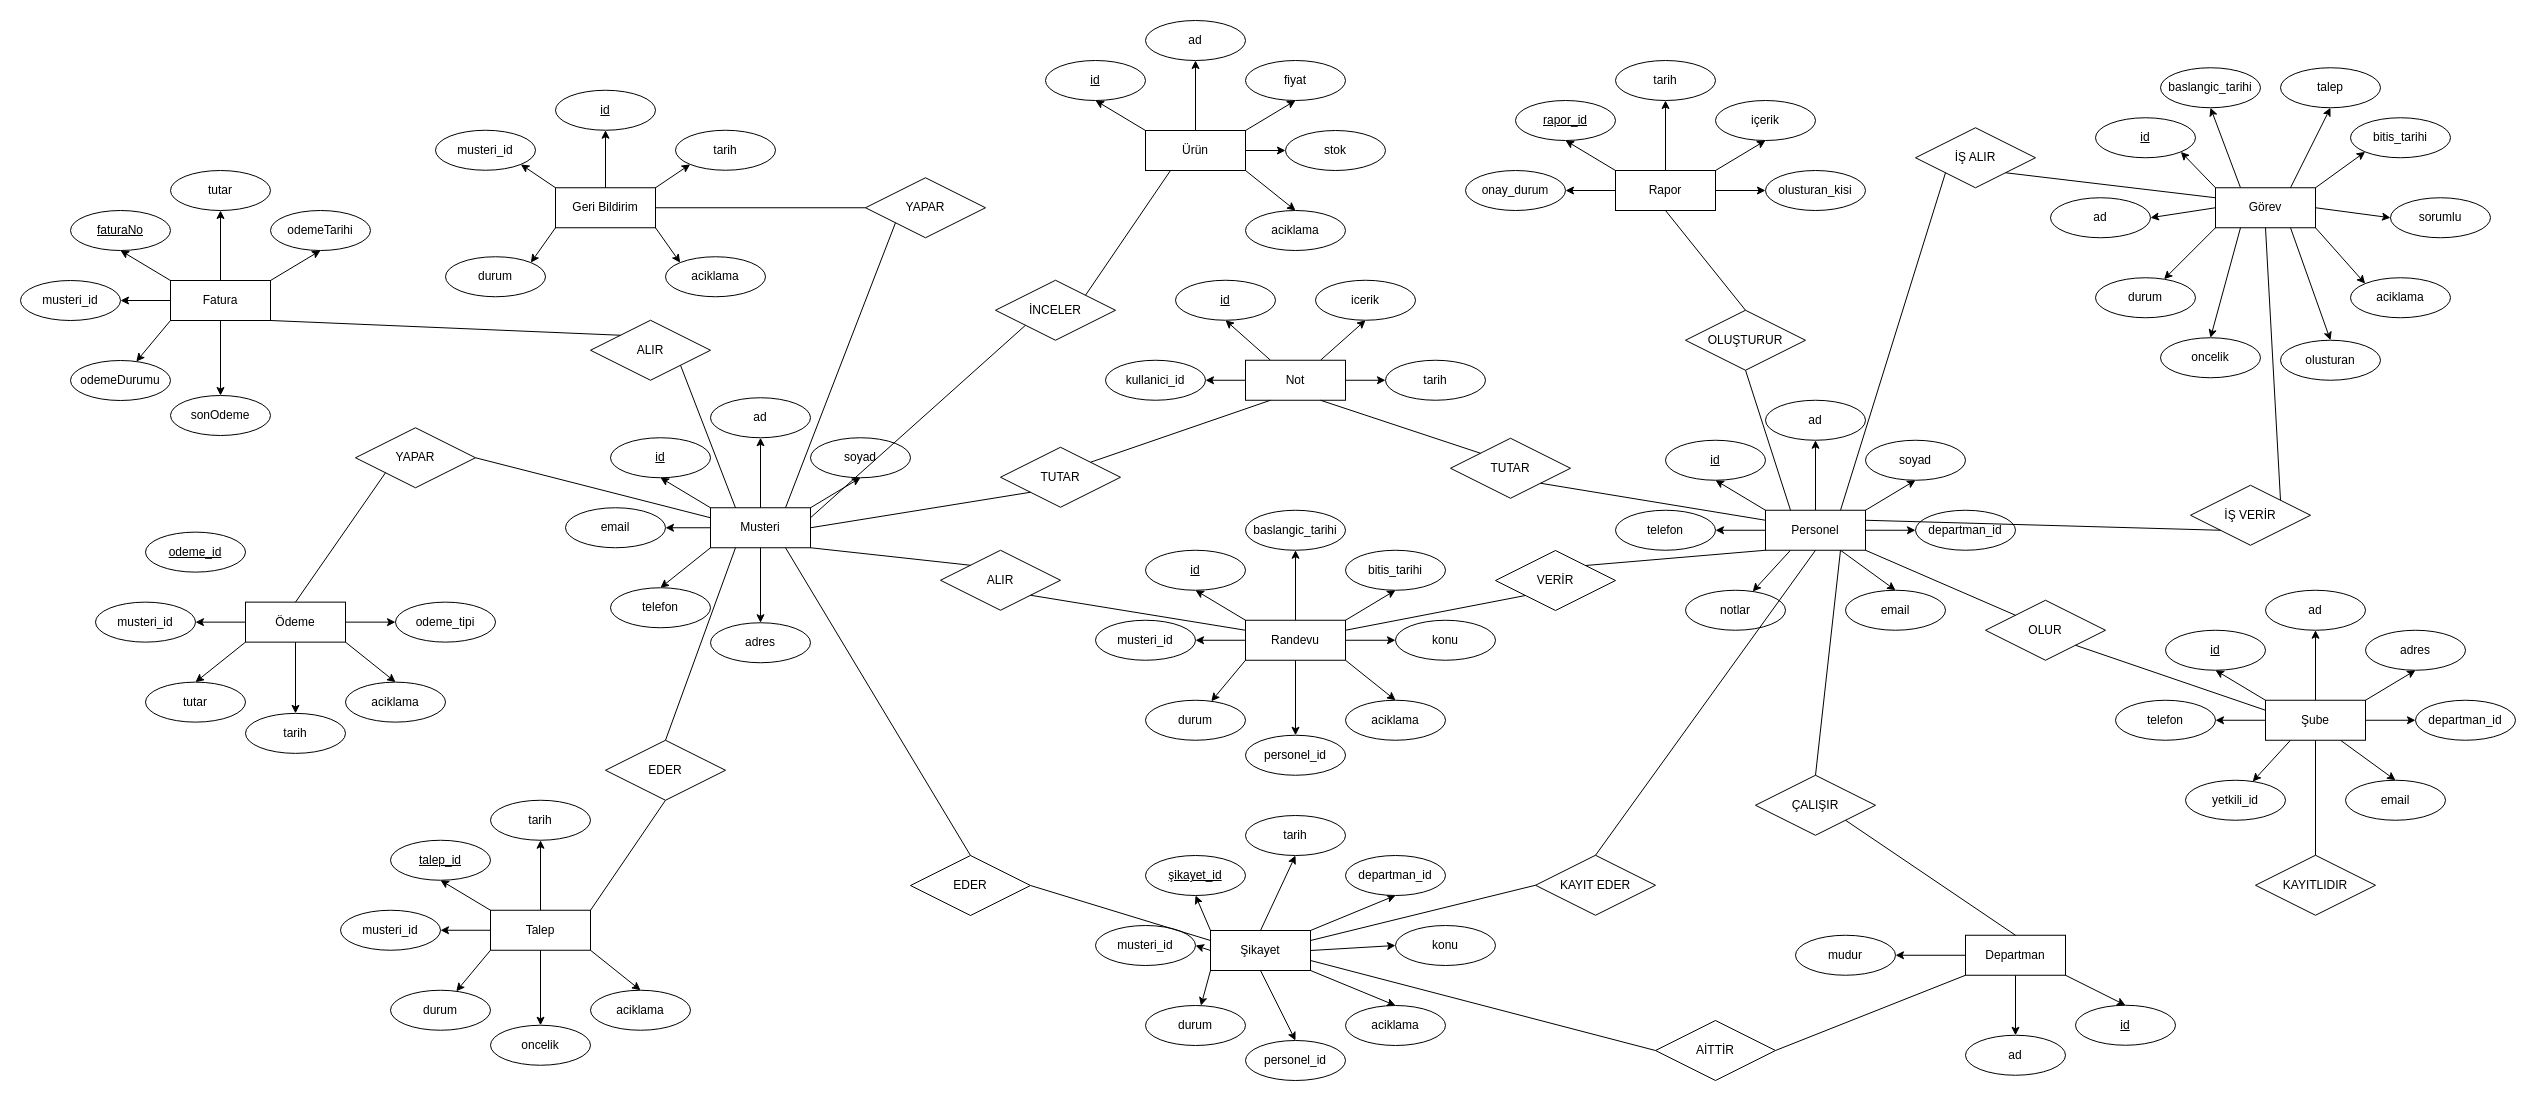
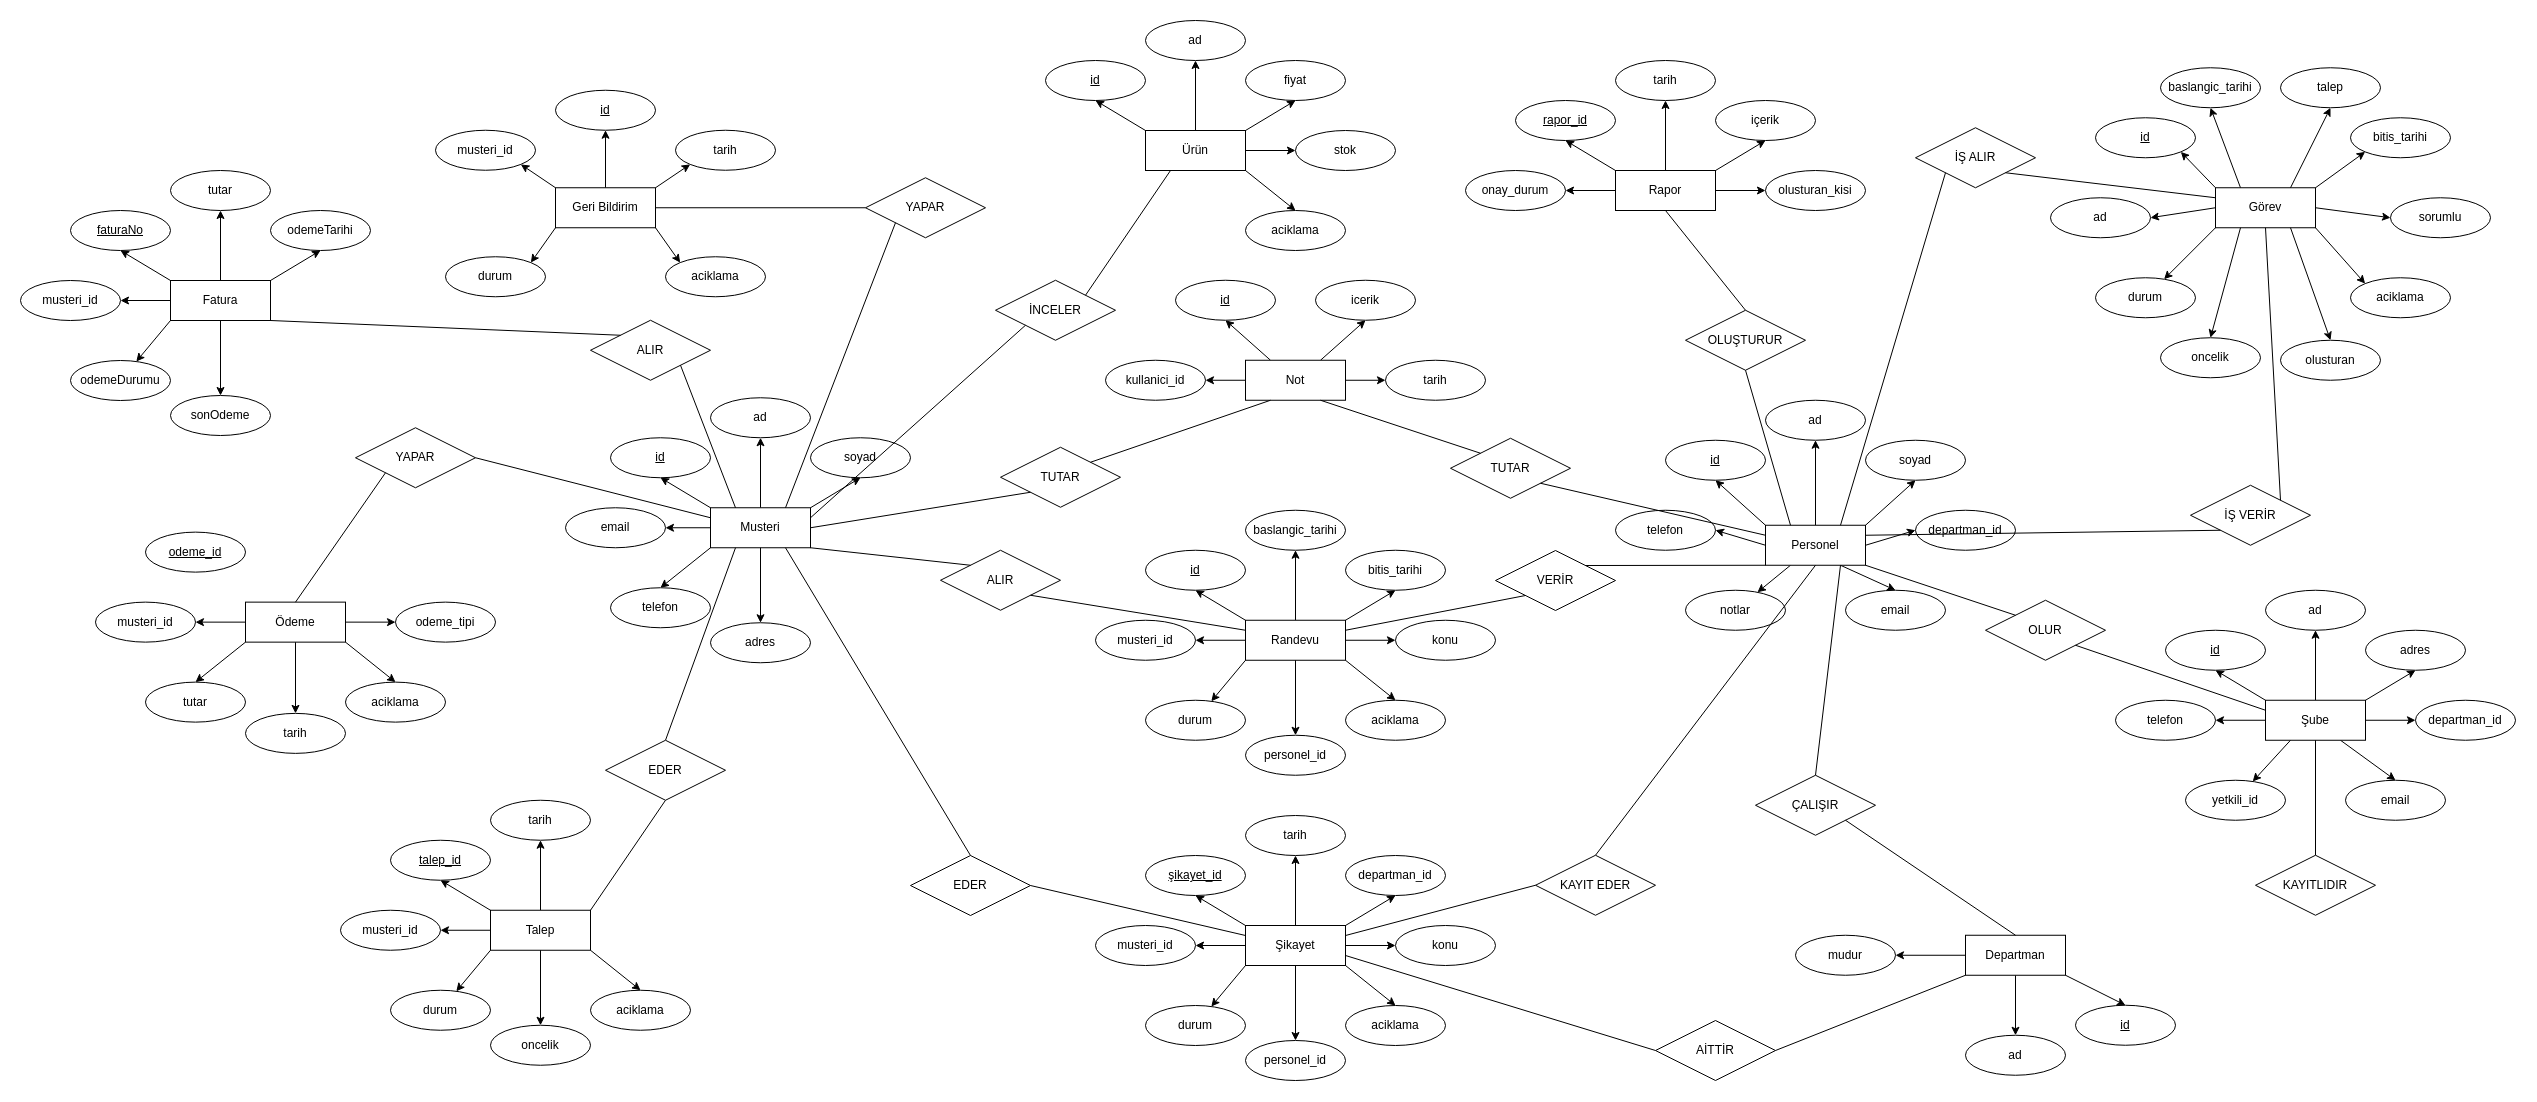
(1336, 151) -> (1346, 151)
(1816, 530) -> (1816, 545)
(1261, 951) -> (1296, 946)
